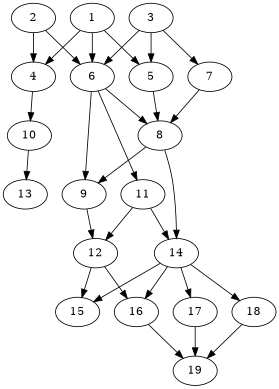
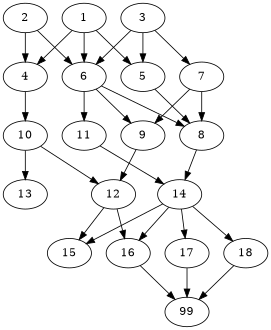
(123, 164) -> (176, 103)
(122, 221) -> (66, 163)
(195, 371) -> (187, 312)
